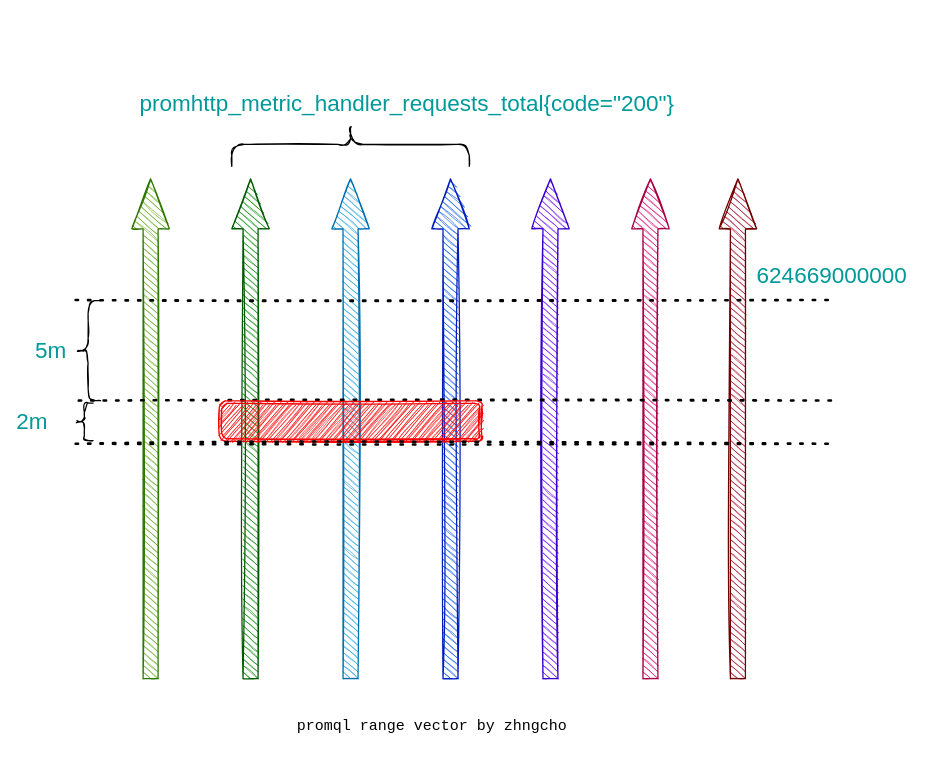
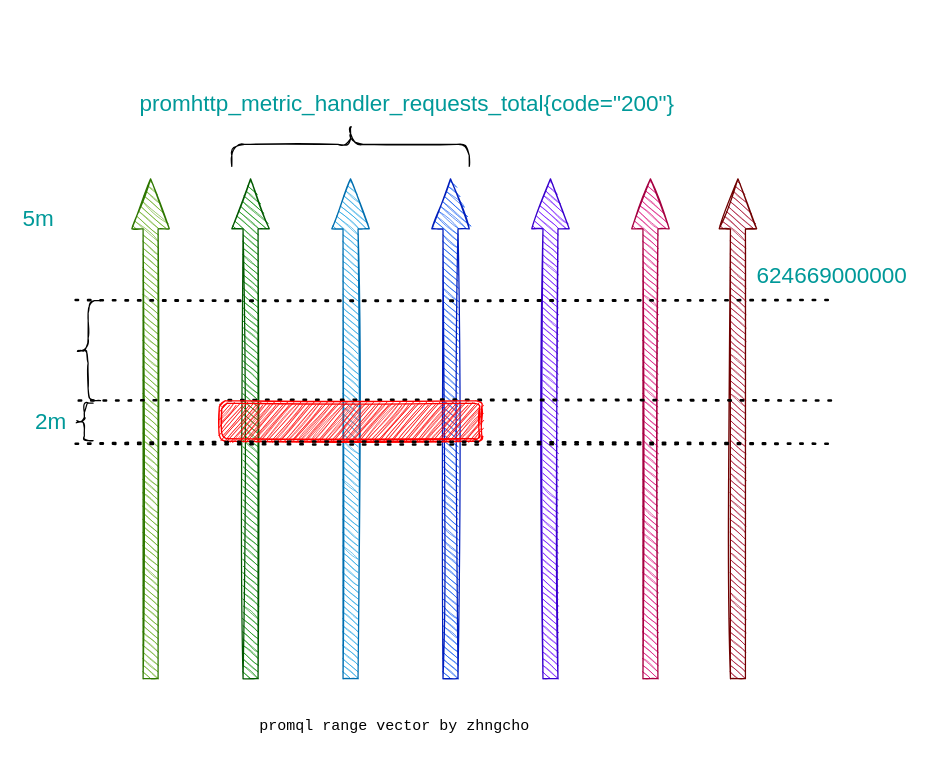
(51, 351) -> (38, 219)
(32, 422) -> (51, 422)
(432, 726) -> (394, 726)
